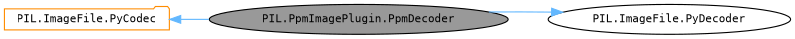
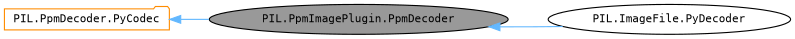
(520, 12) -> (531, 27)
(87, 19) -> (87, 19)
